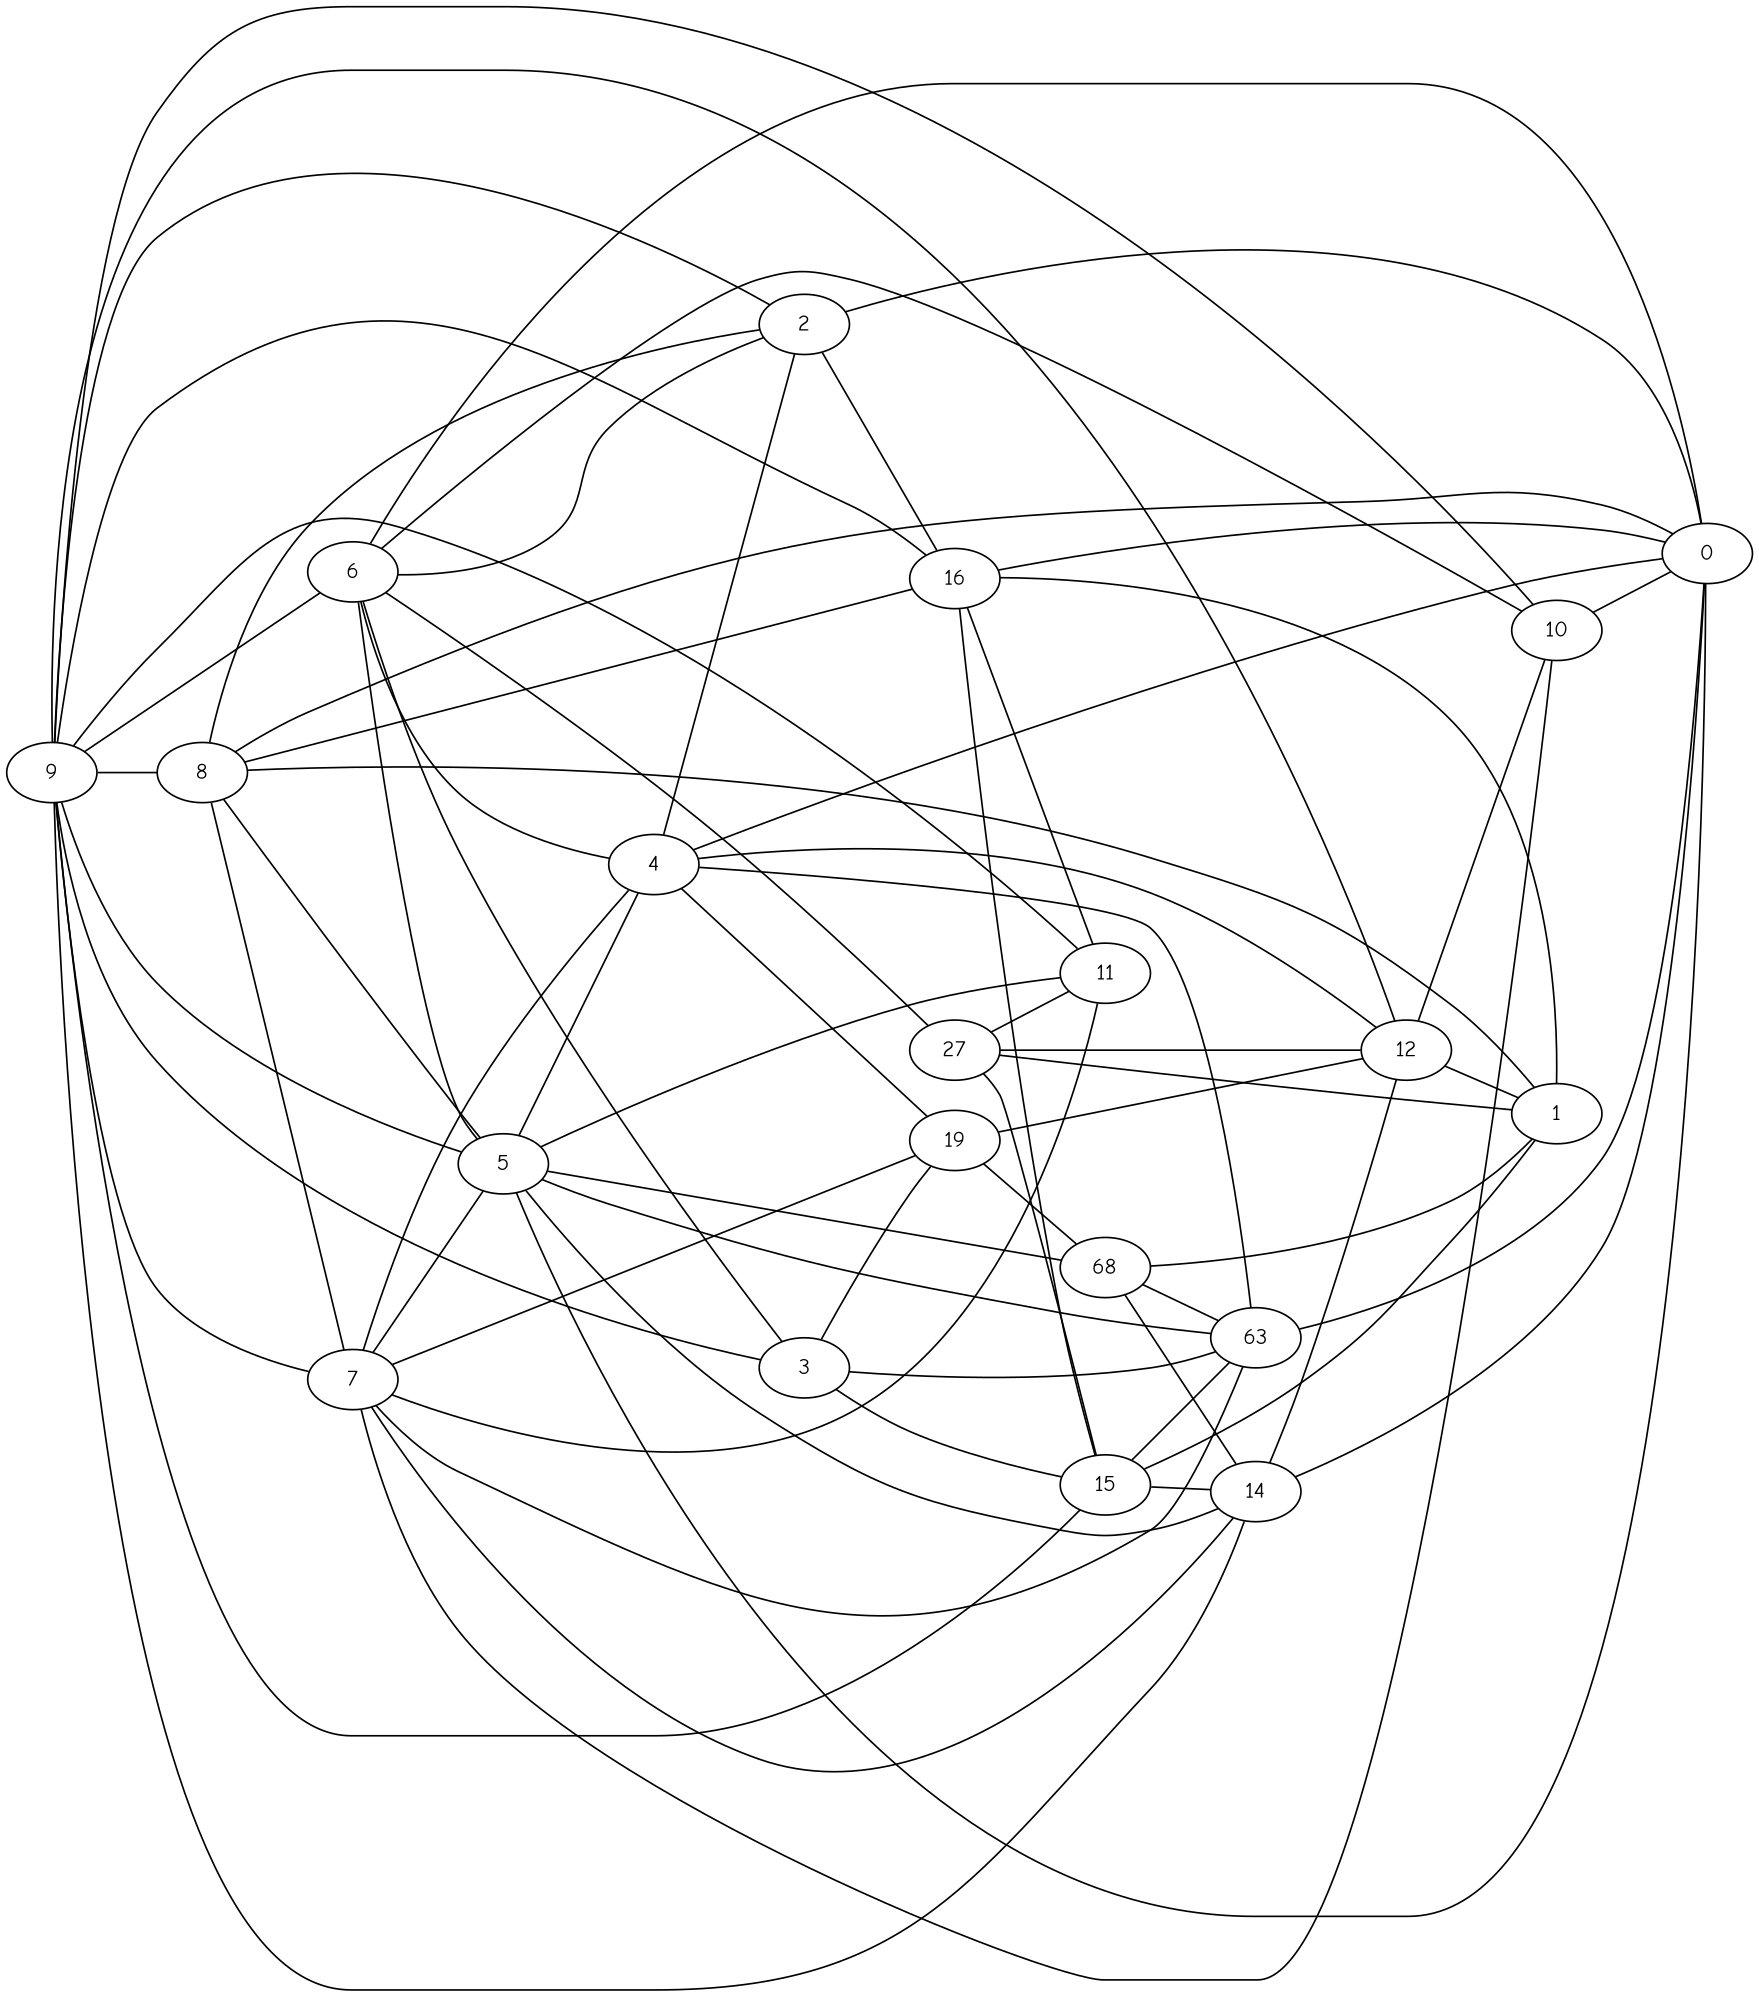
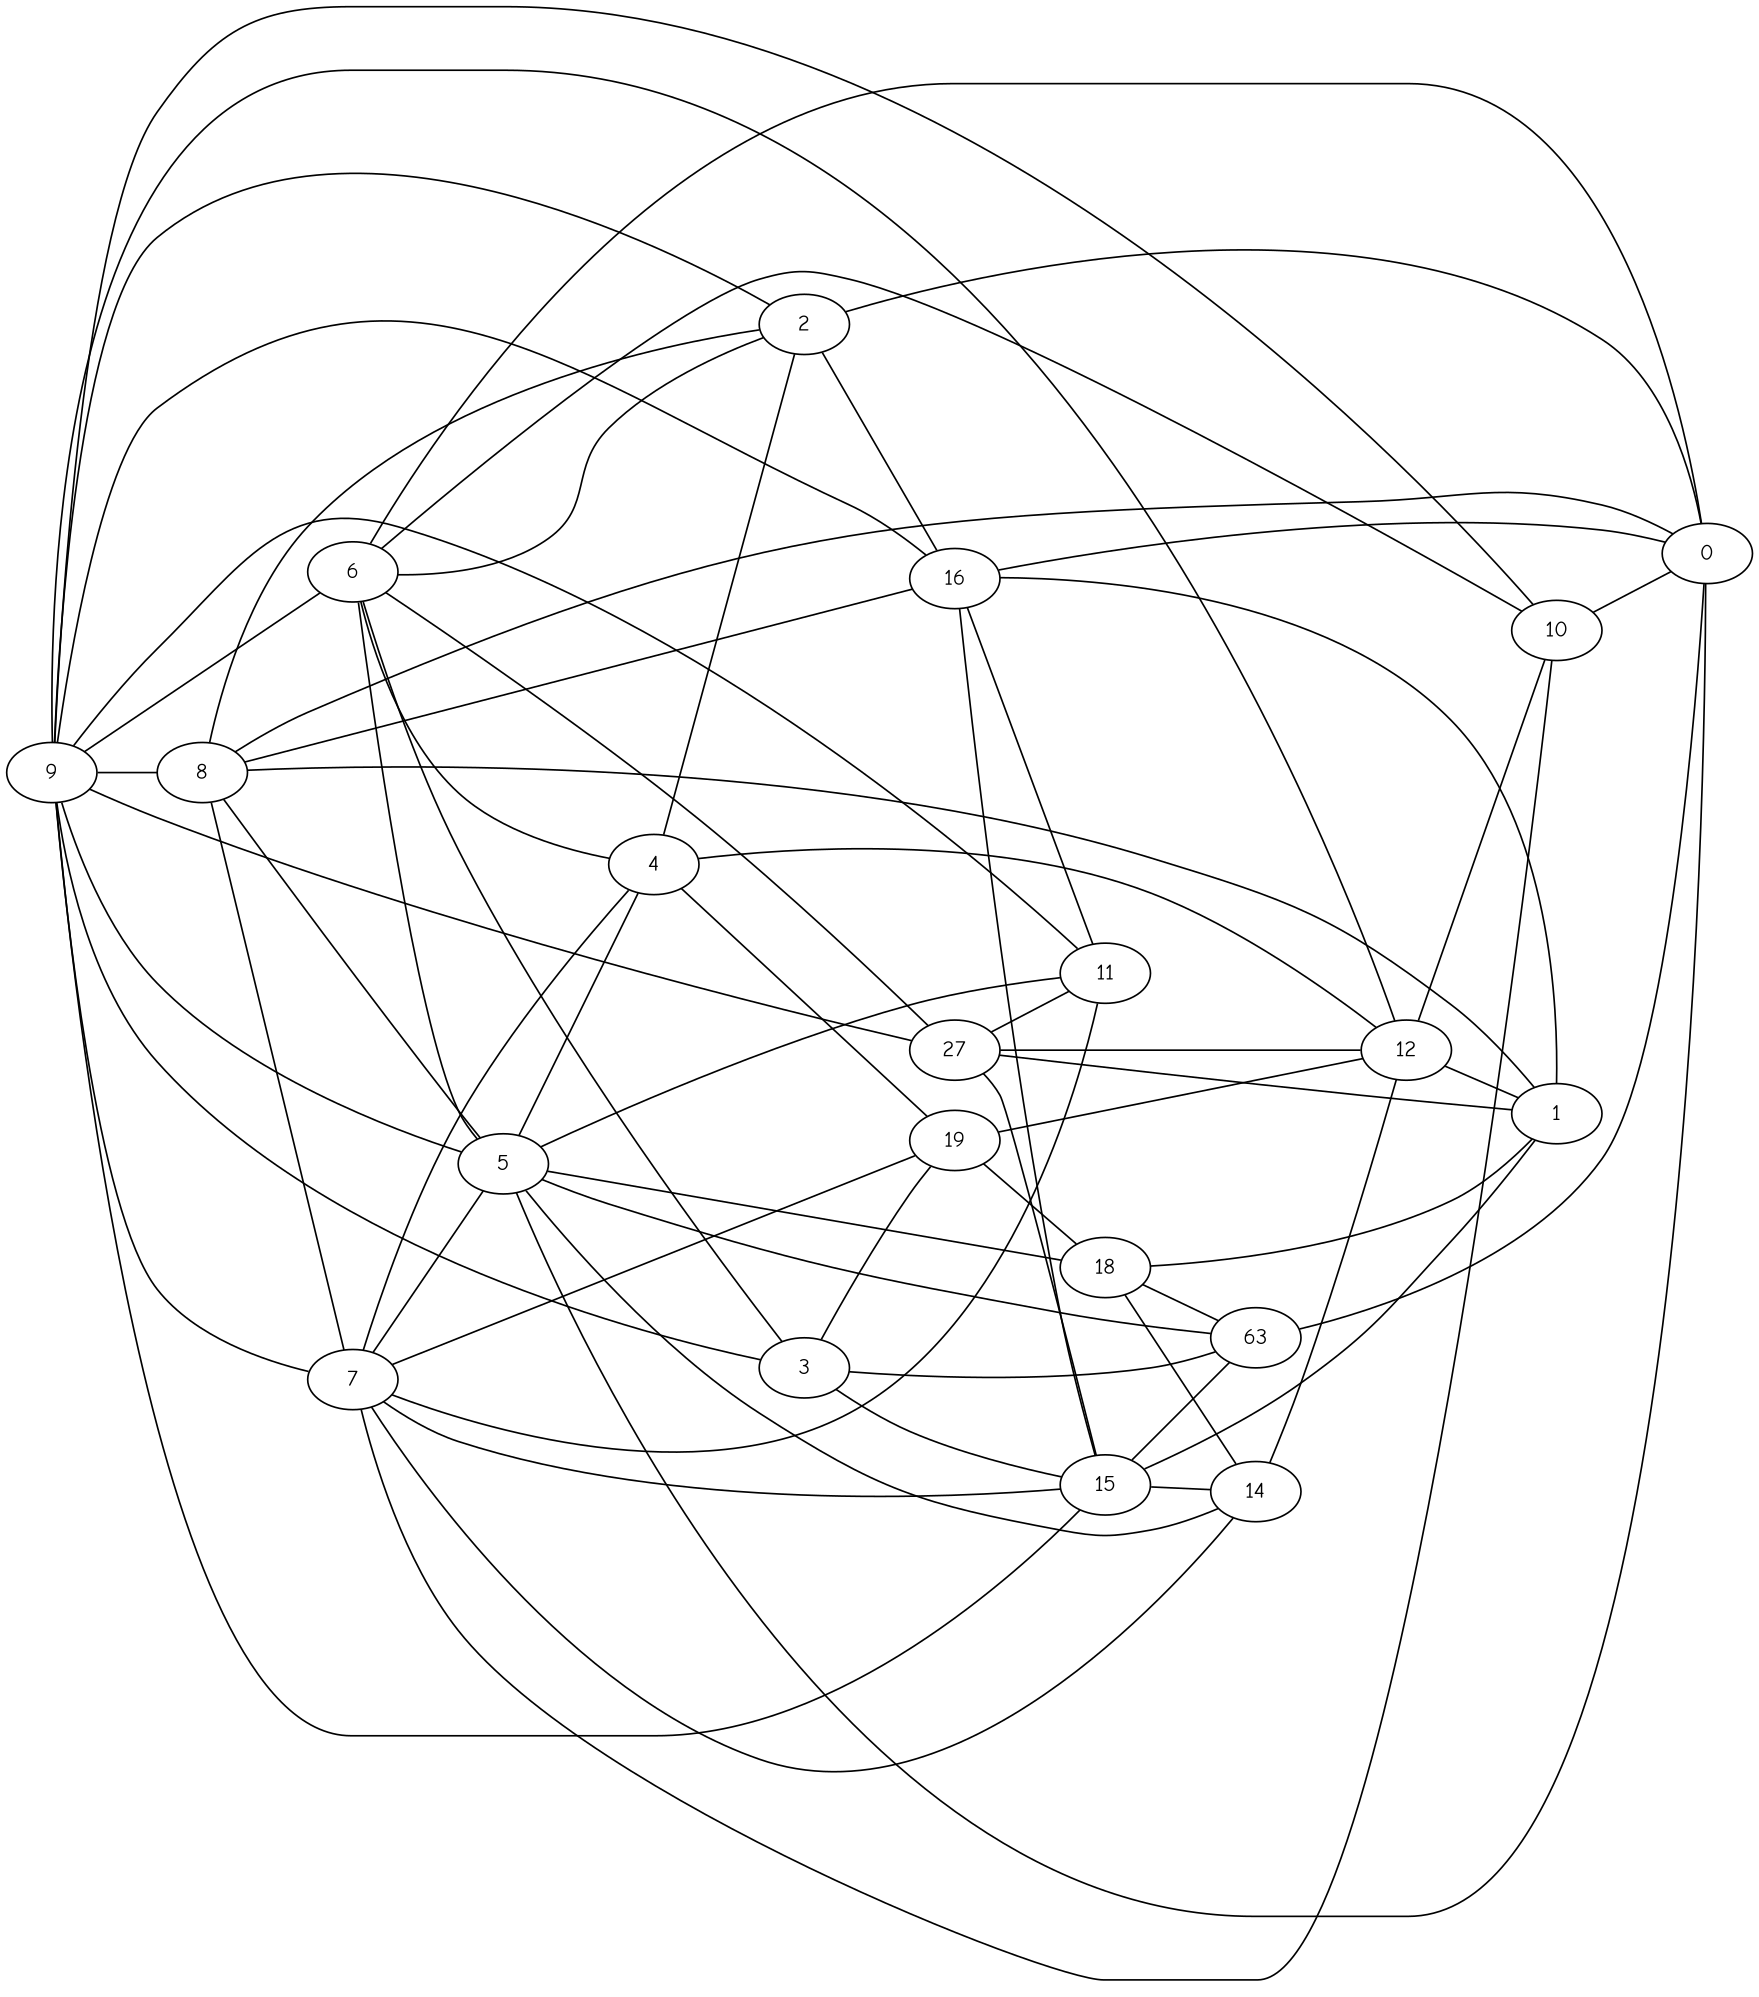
(1171, 682) -> none
(1123, 917) -> none
(1647, 1112) -> none
(1105, 1268) -> (1105, 1268)
(841, 1612) -> (714, 1490)
(276, 1951) -> (475, 925)
